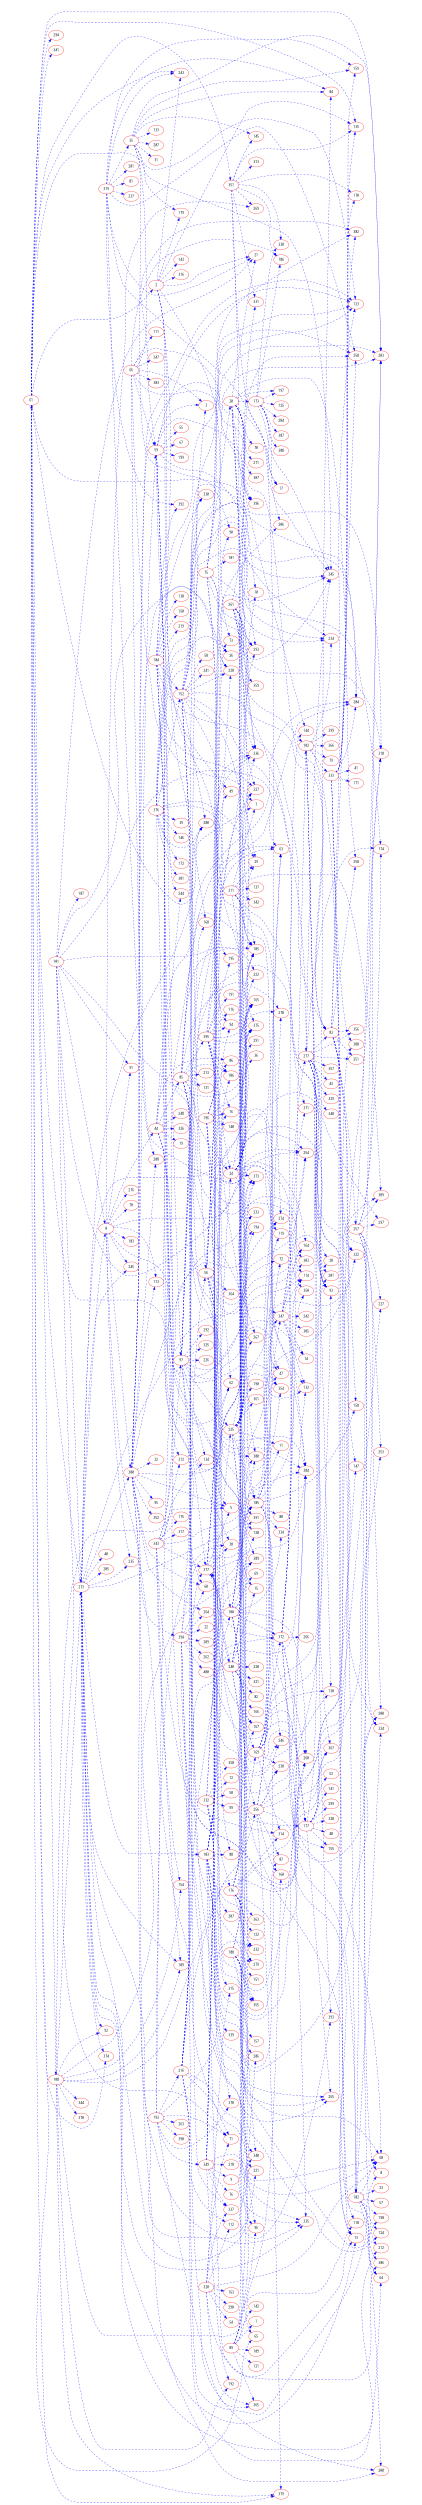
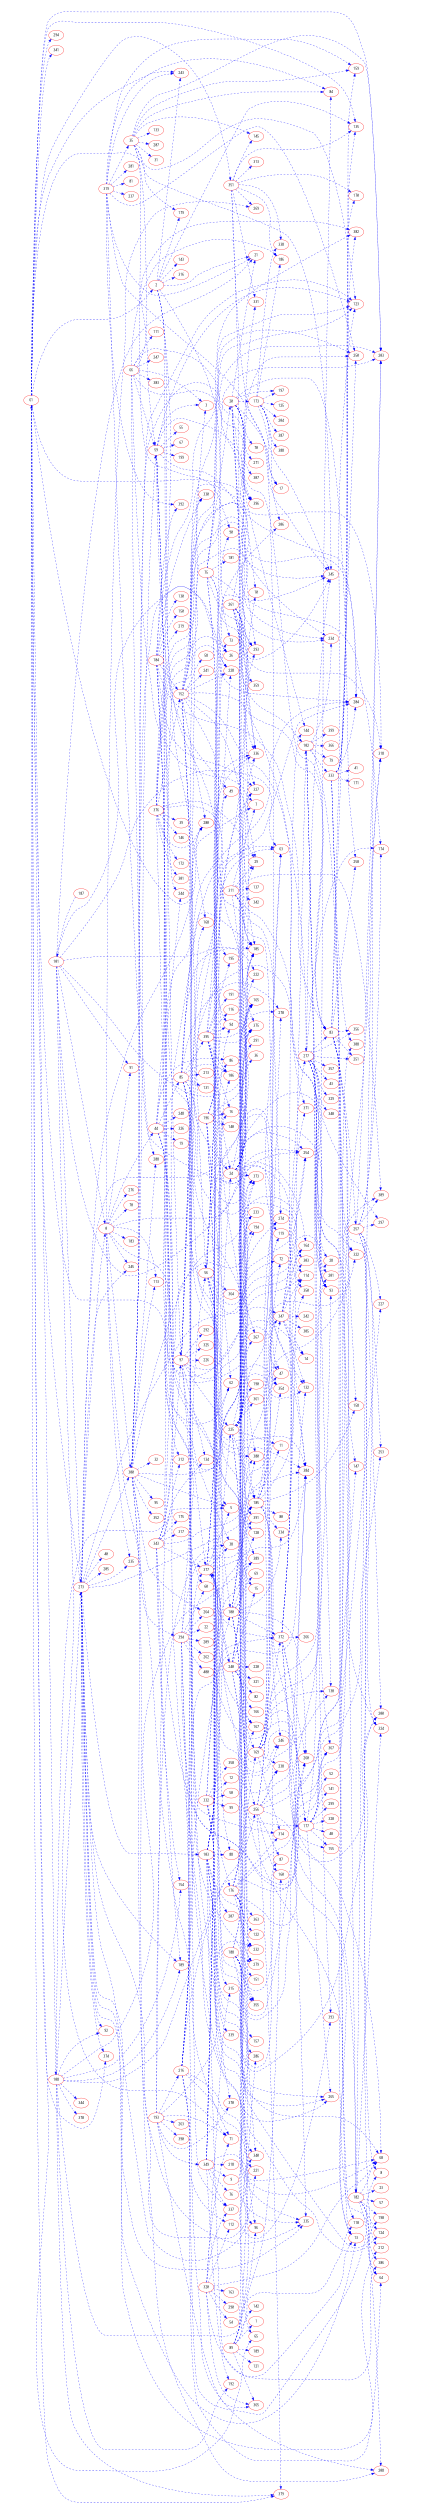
none -> (167, 919)
(66, 922) -> (64, 925)
(146, 1543) -> none
